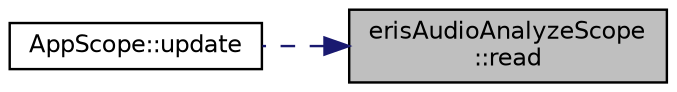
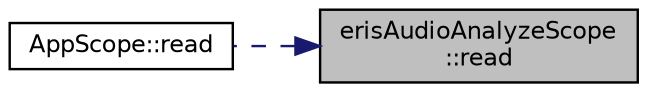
(136, 46) -> (121, 46)
